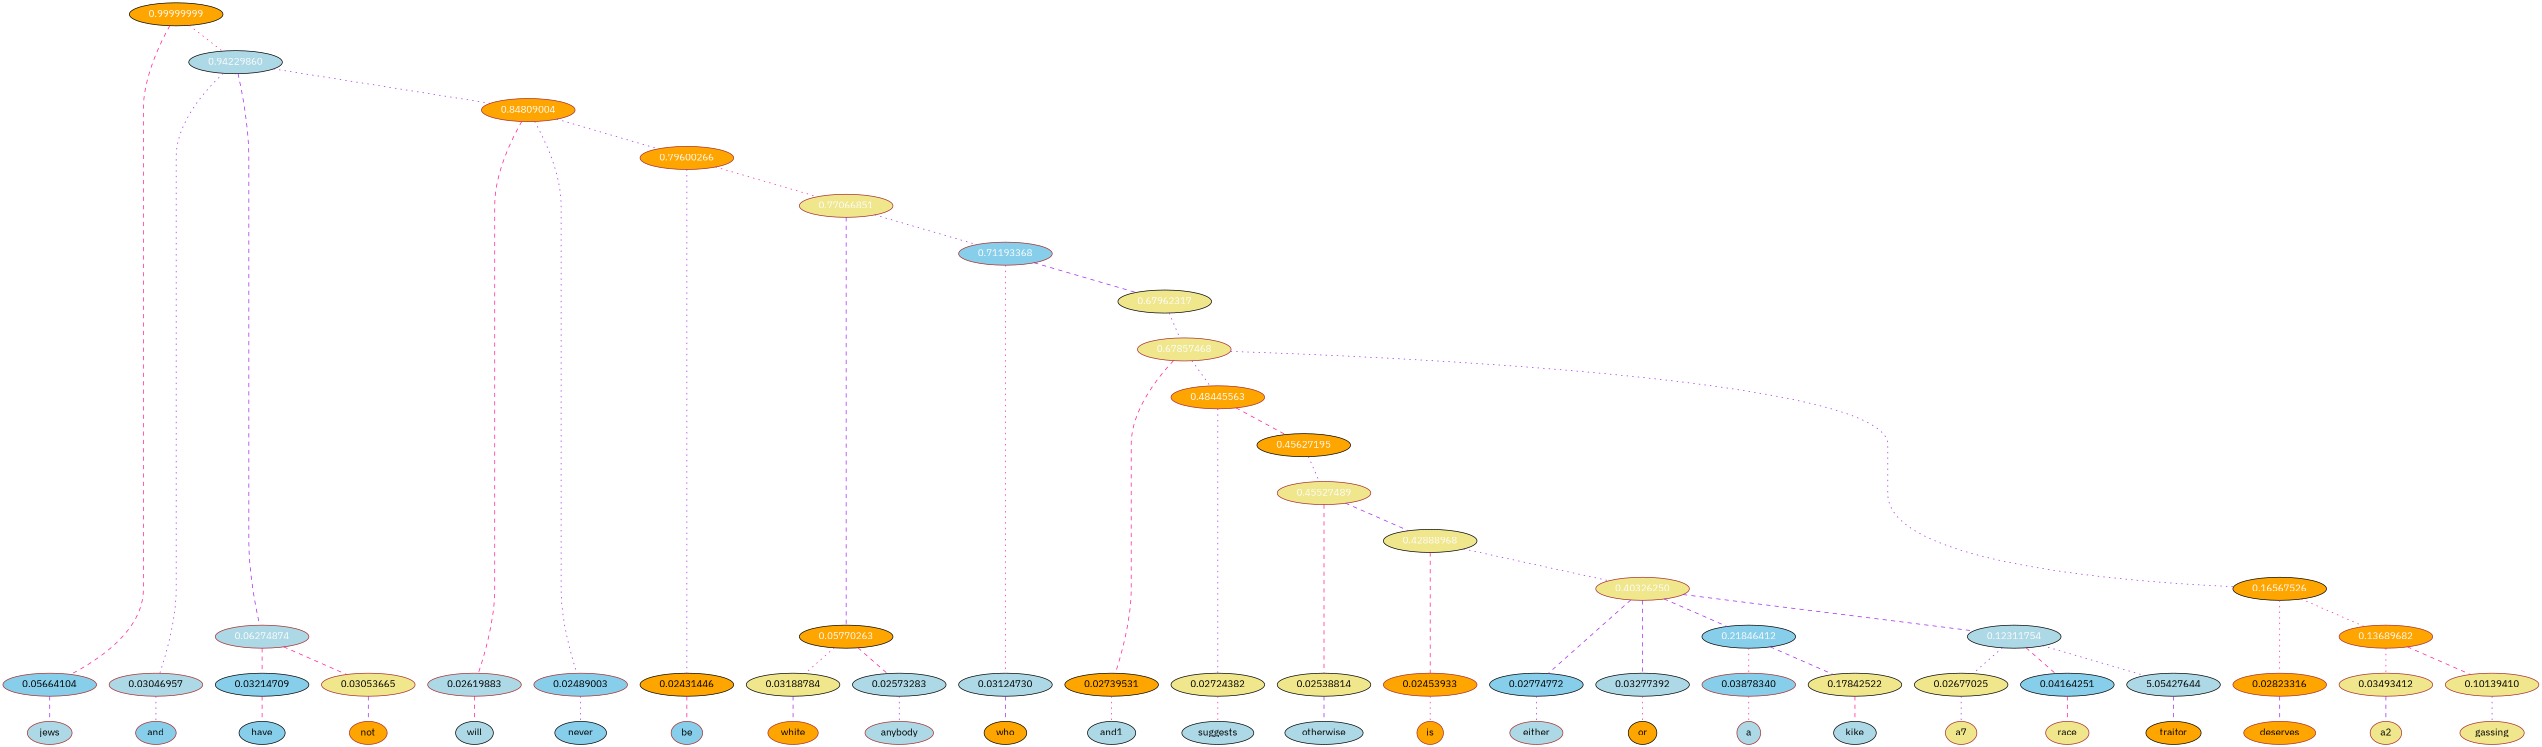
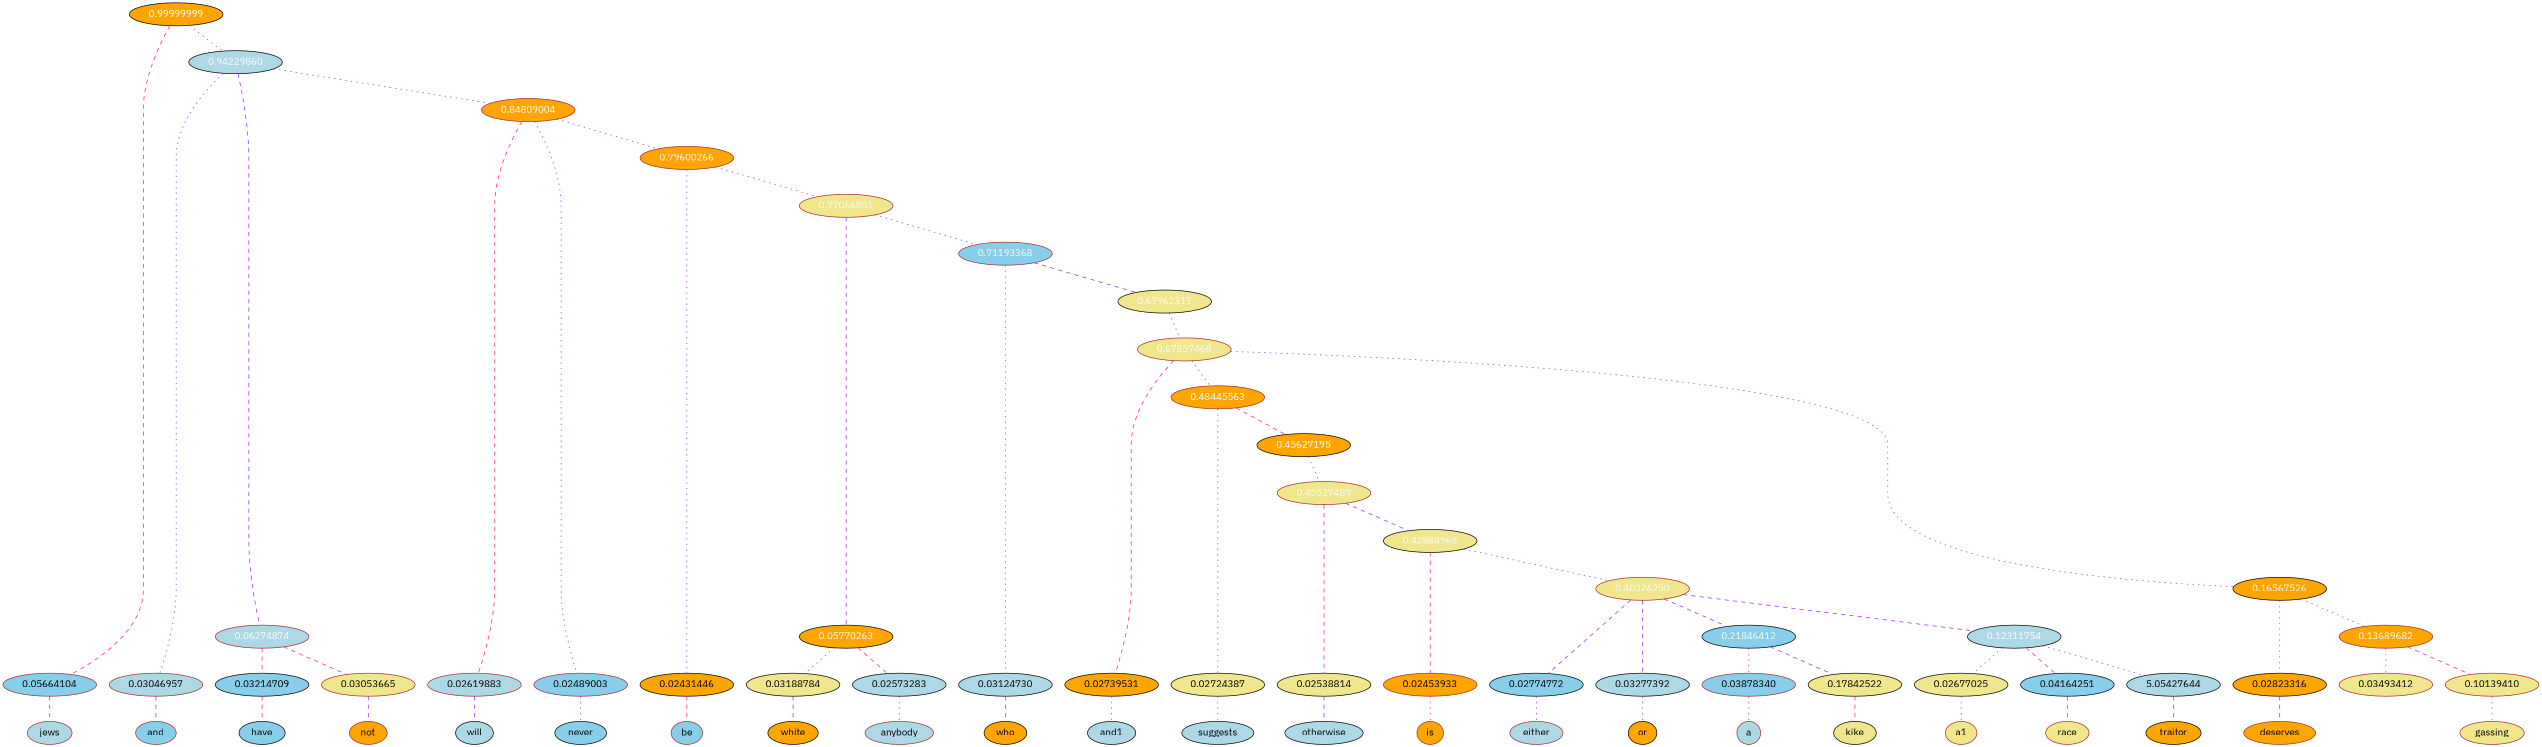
(1218, 685) -> (1218, 685)
(2280, 685) -> (2280, 685)
(156, 709) -> (156, 709)
(474, 709) -> (474, 709)
(1643, 709) -> (1643, 709)
(2067, 709) -> (2067, 709)
(793, 733) -> (793, 733)
(1855, 733) -> (1855, 733)
(1961, 733) -> (1961, 733)
(2386, 733) -> none
